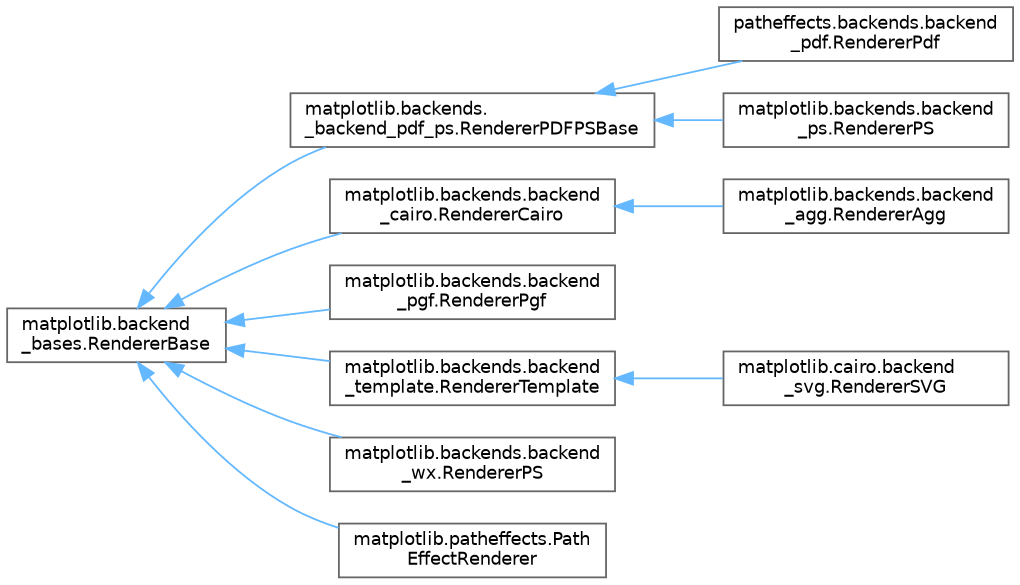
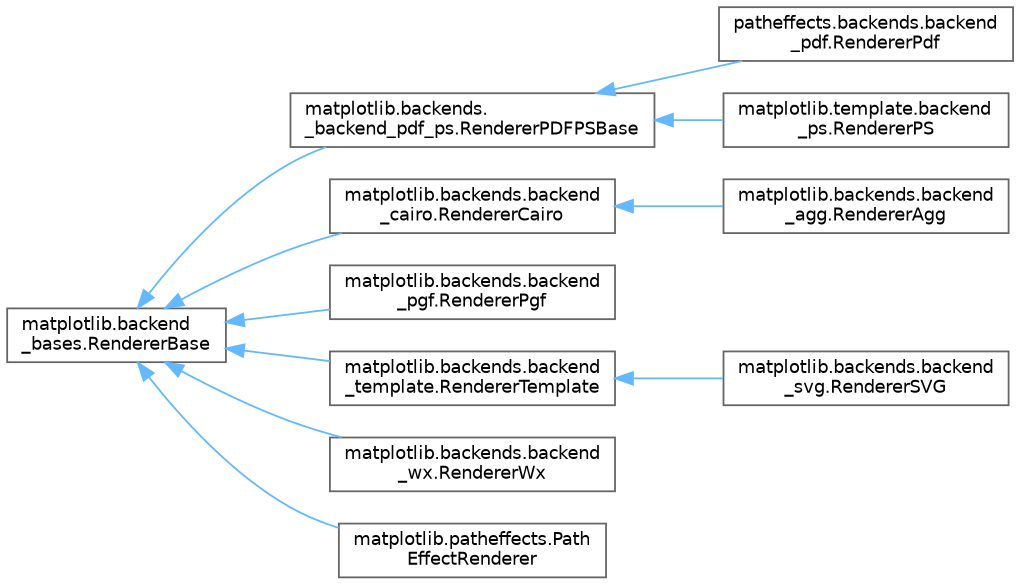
(866, 120) -> (866, 120)
(866, 378) -> (866, 378)
(472, 464) -> (472, 464)
